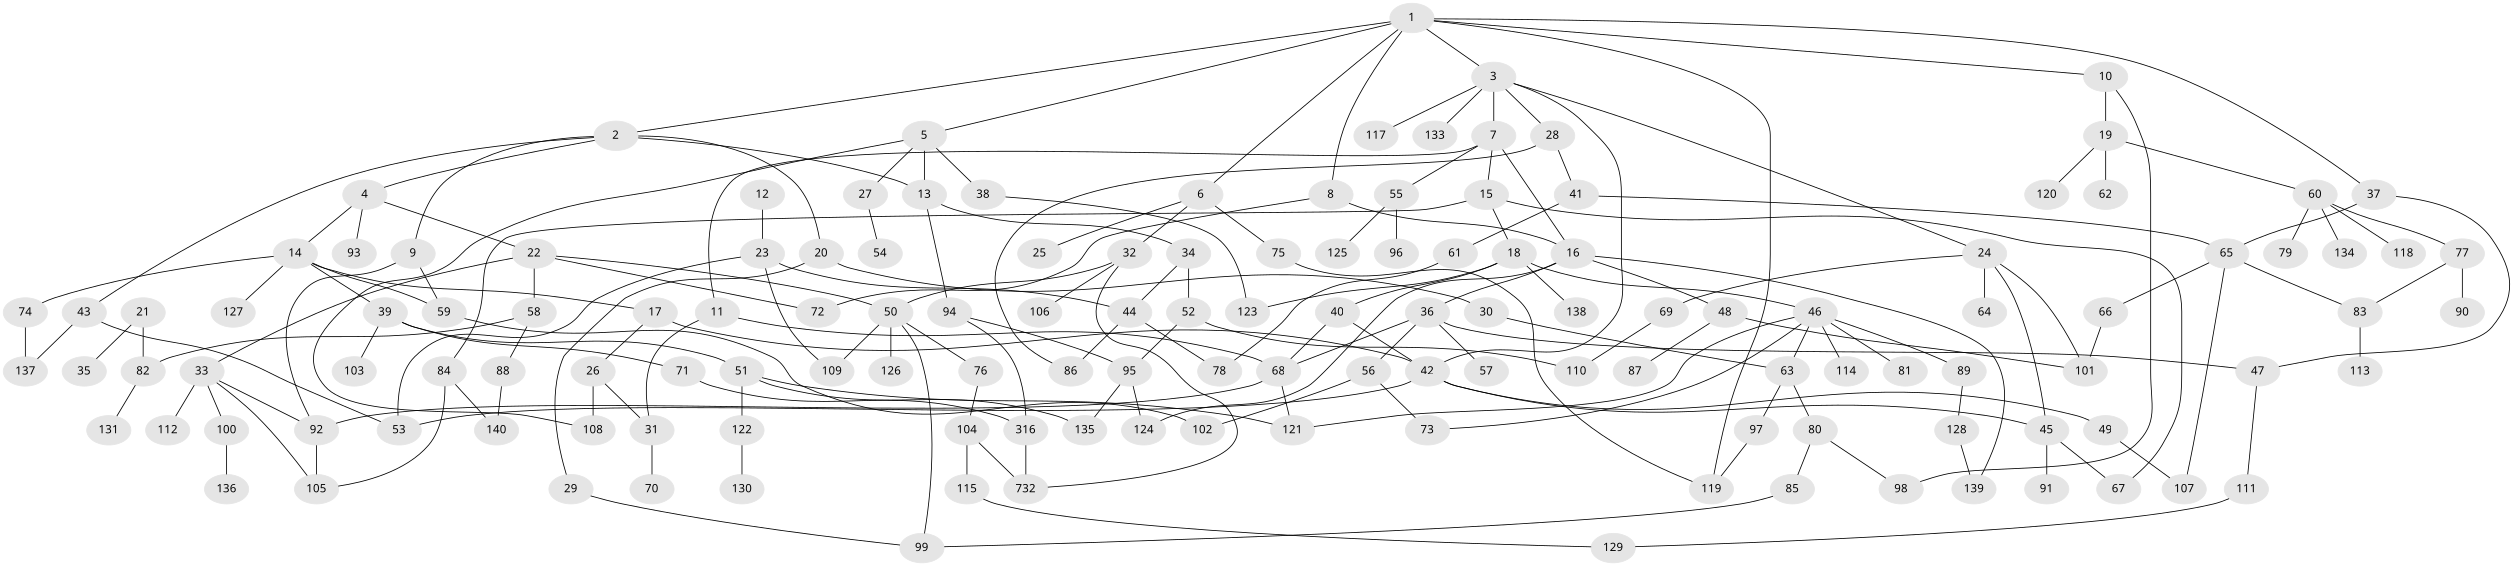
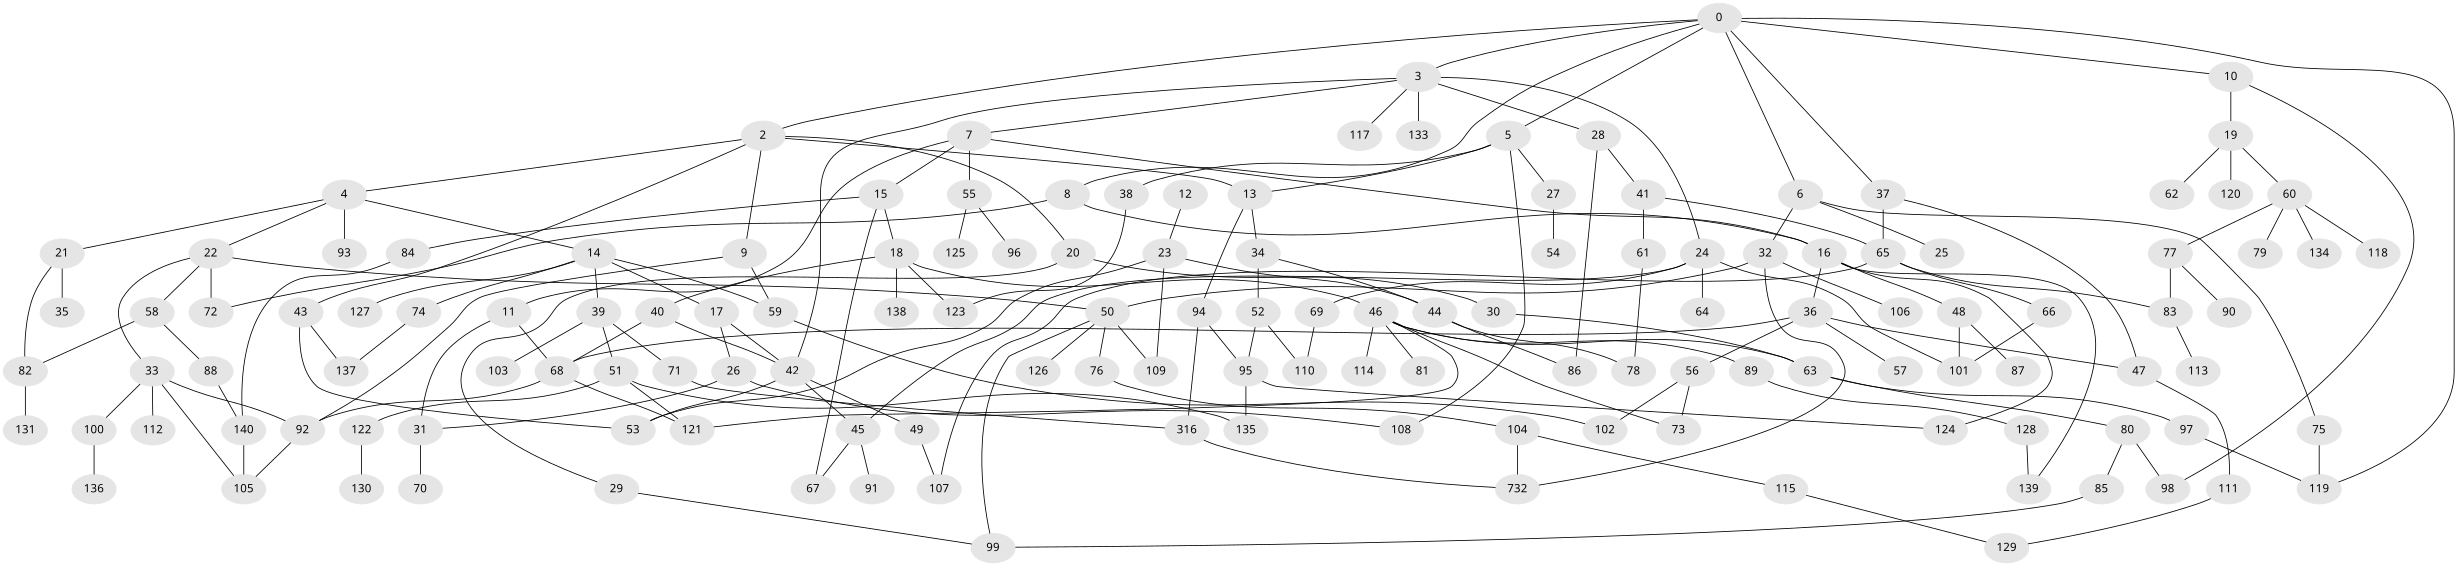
(1412, 18) -> (1720, 18)
none -> (203, 224)
(414, 458) -> (244, 460)
